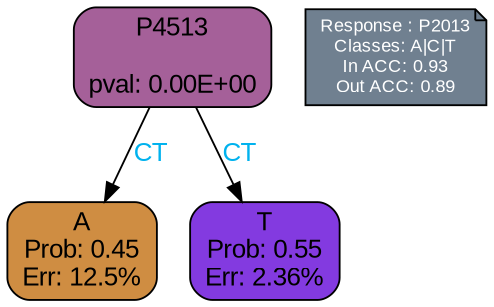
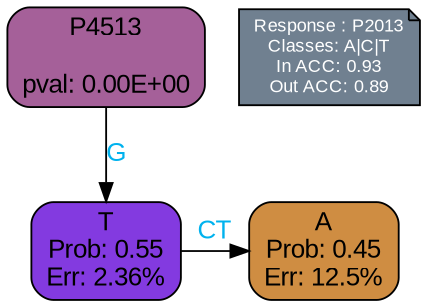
(131, 146) -> (206, 251)
(240, 154) -> (117, 154)
